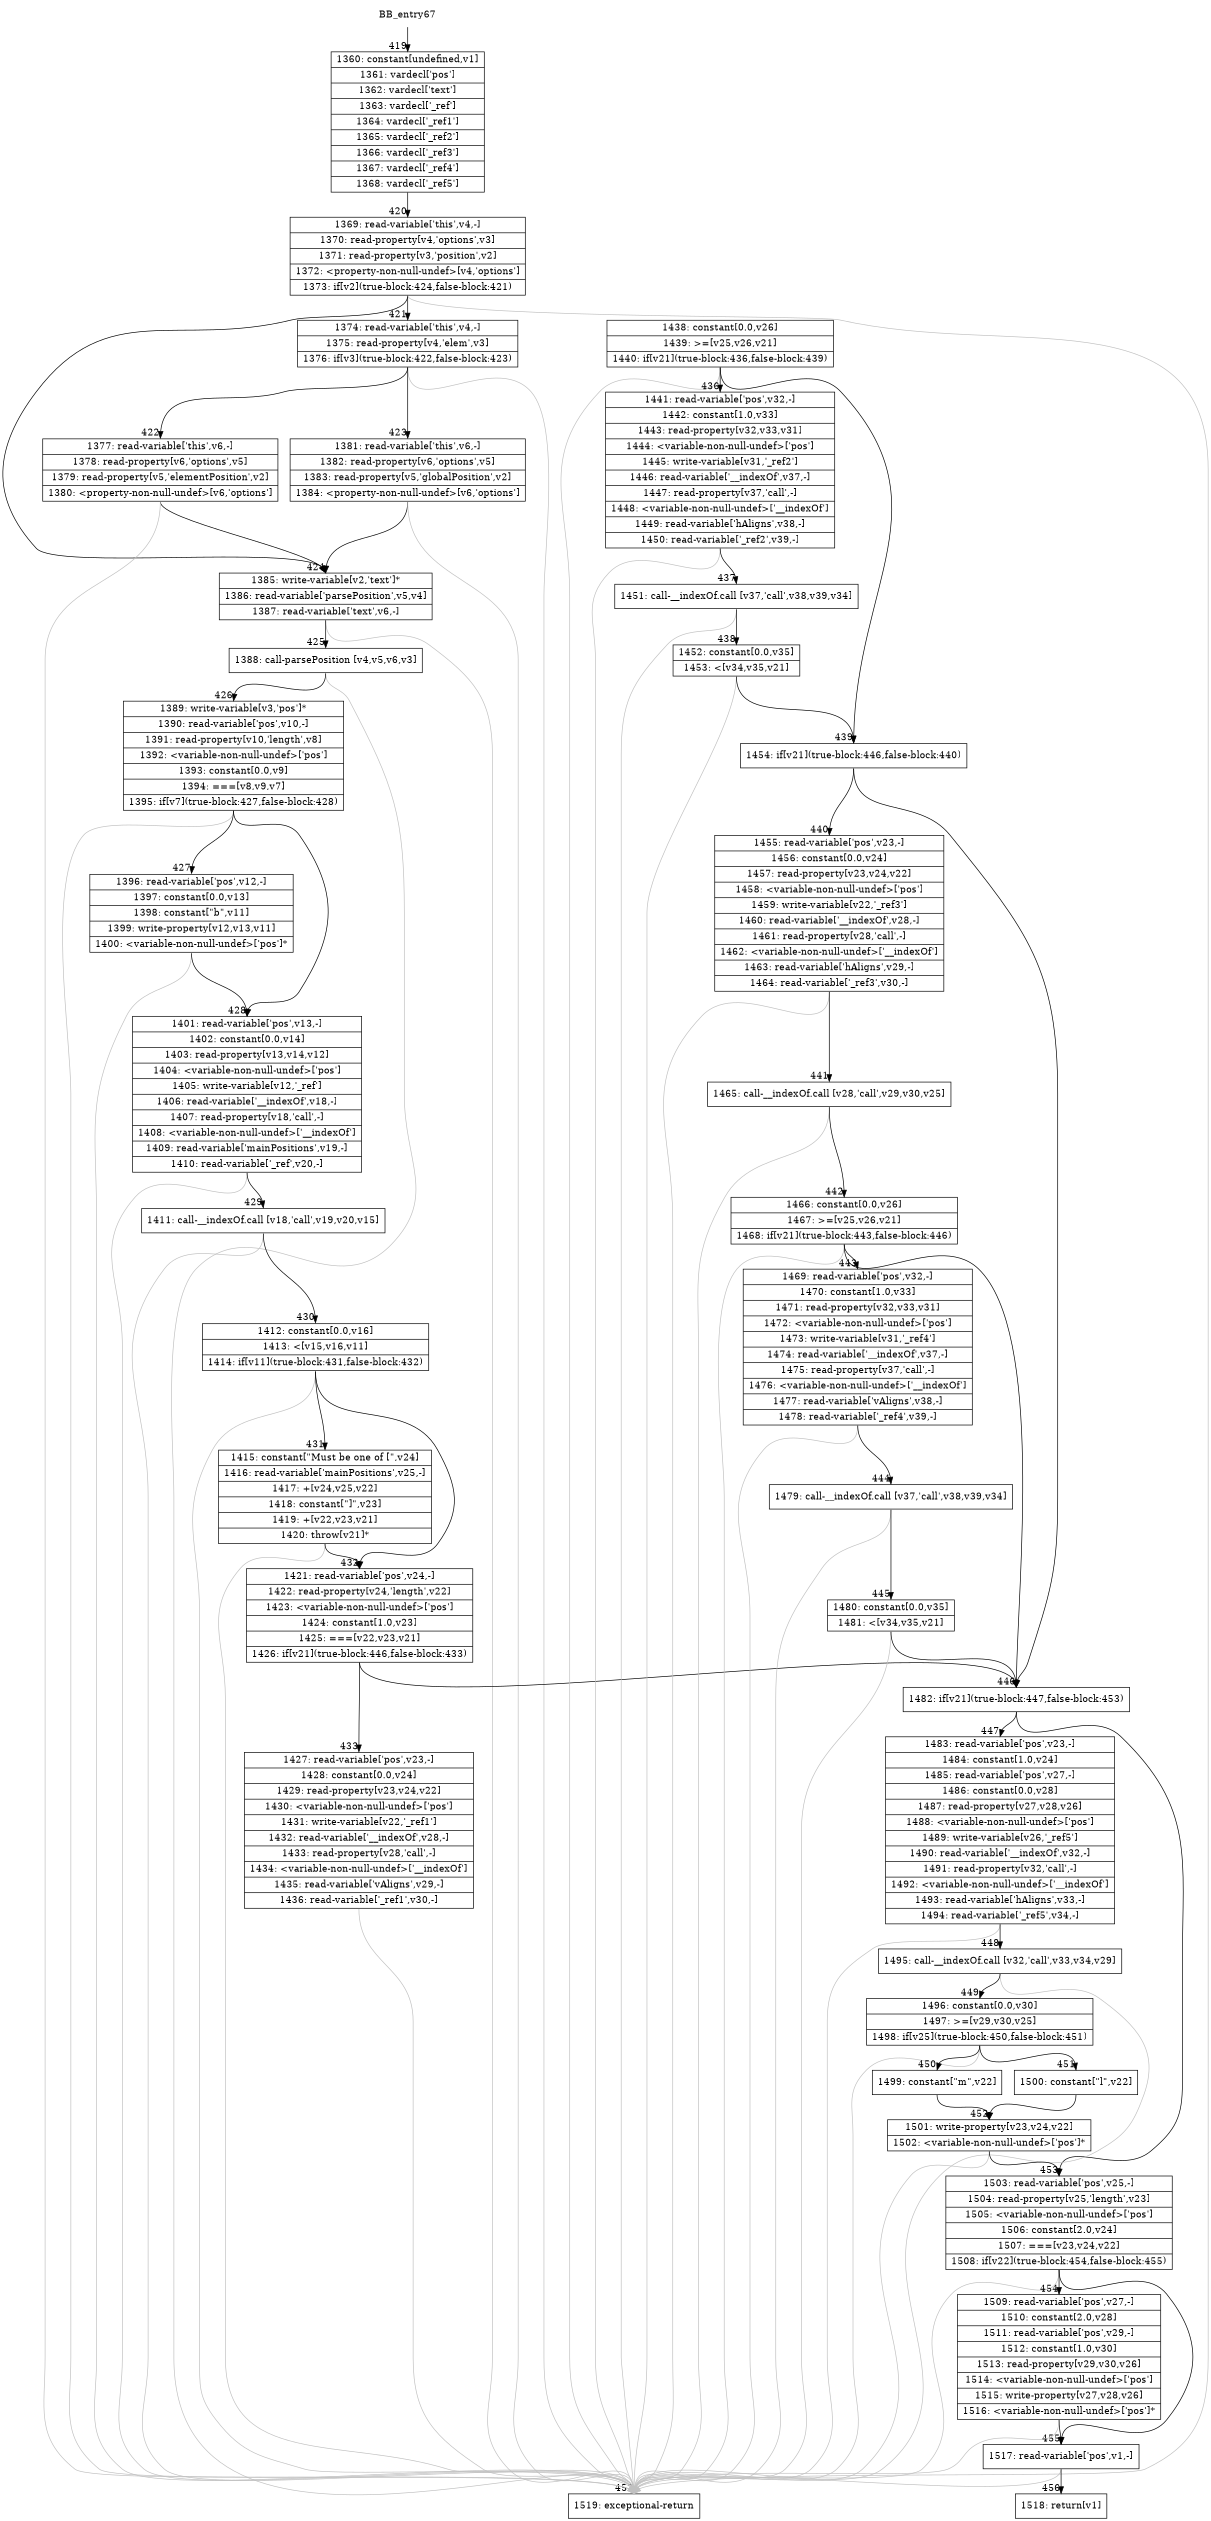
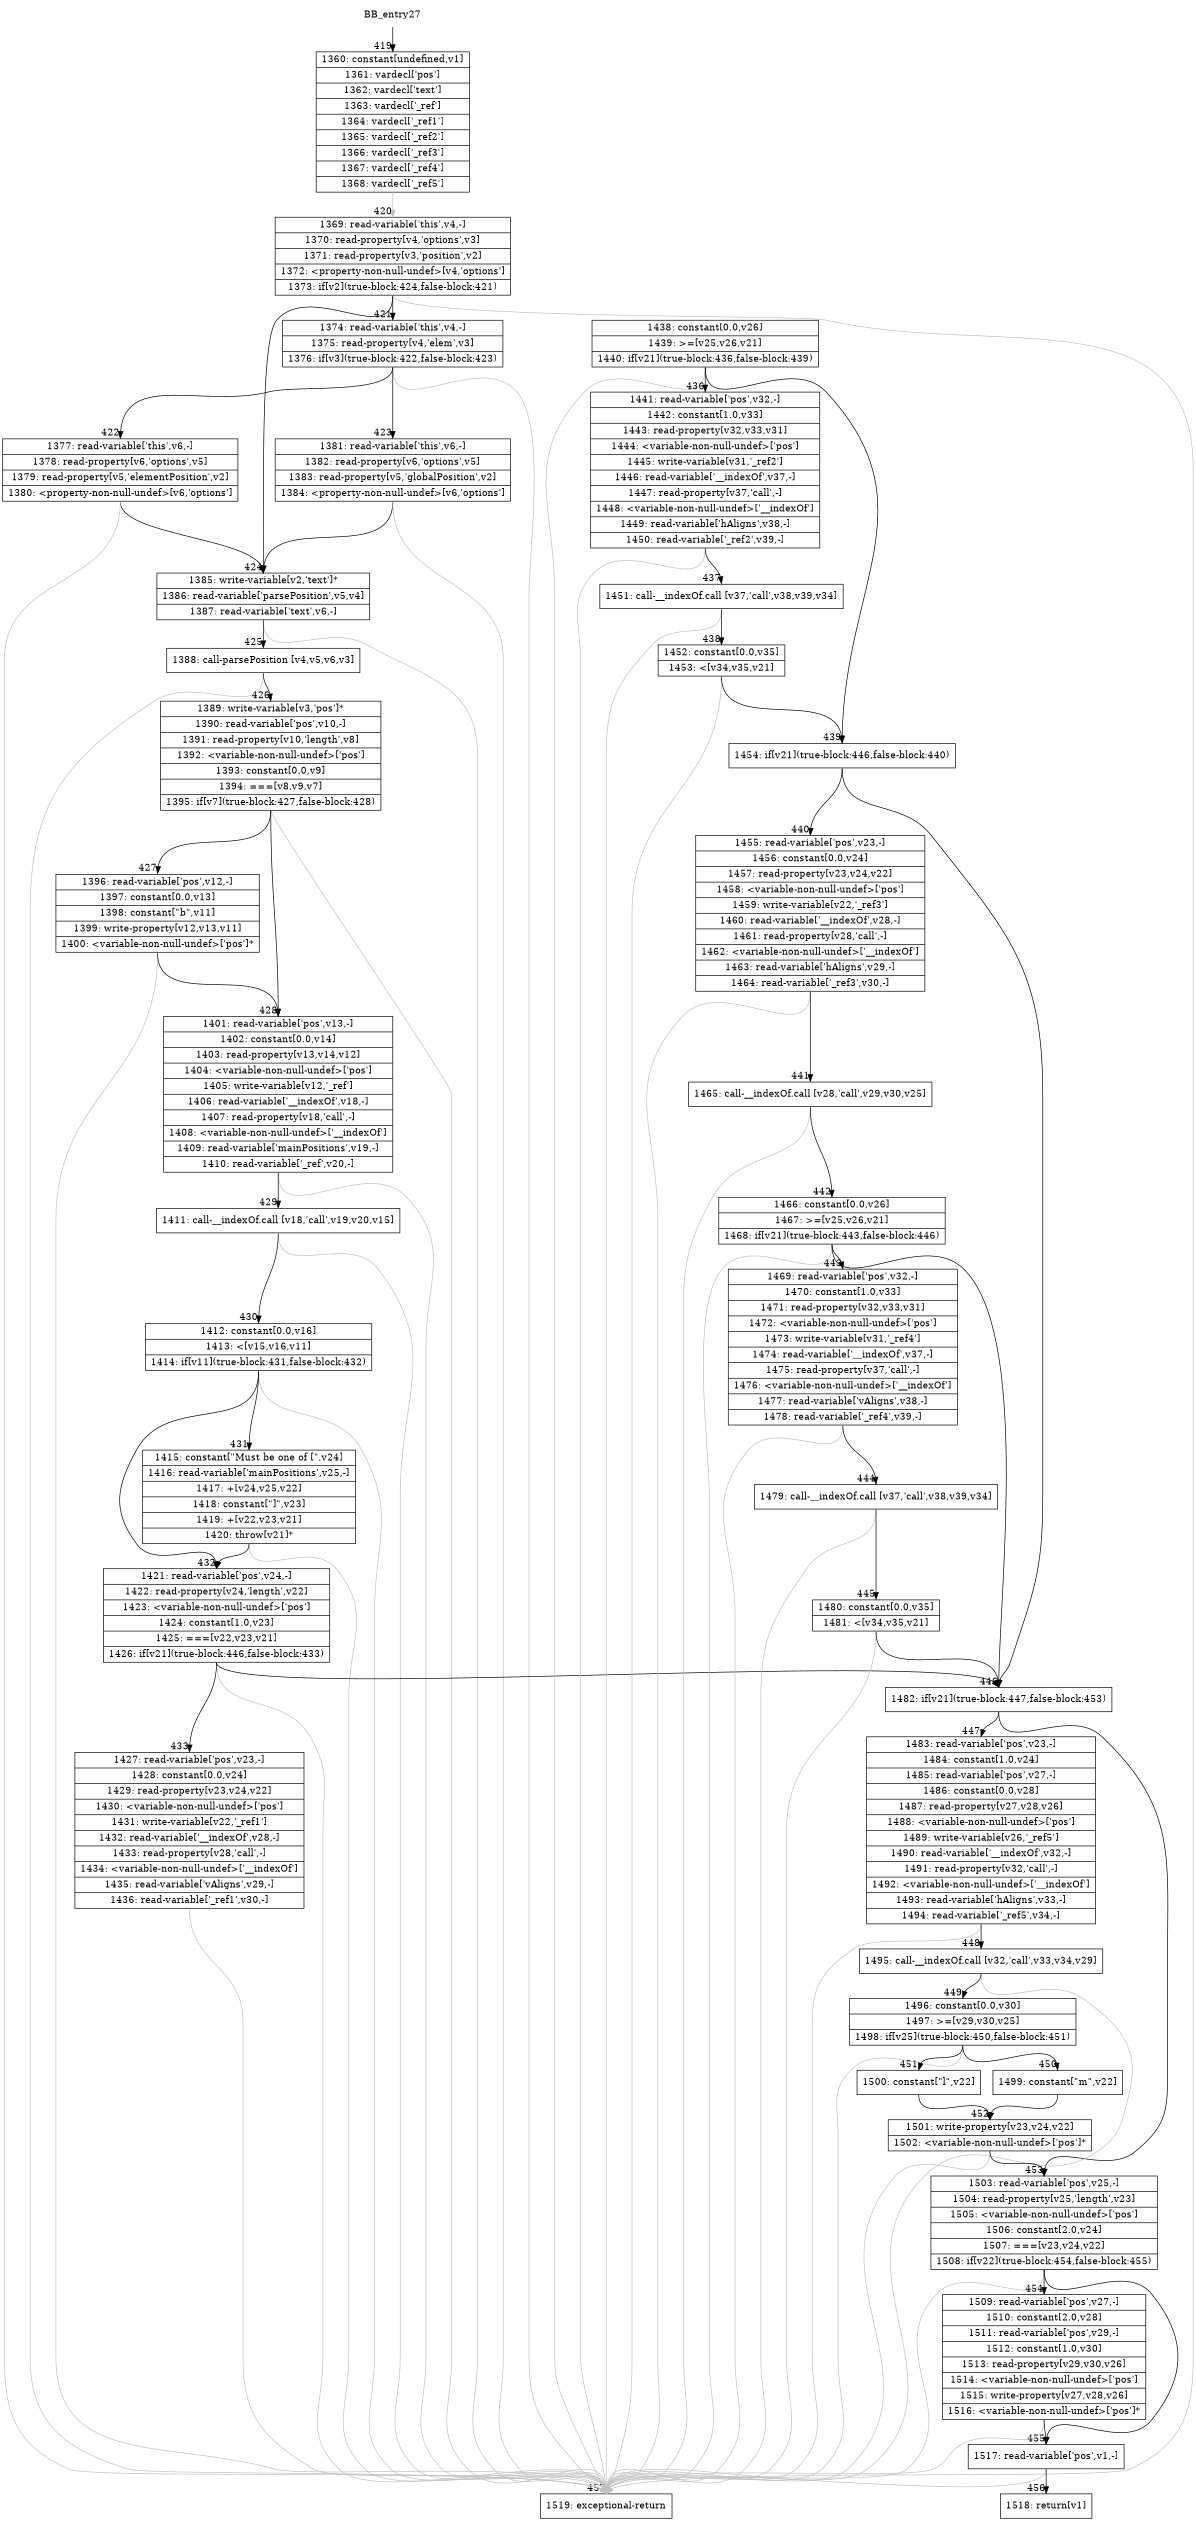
(408, 15) -> (393, 15)
(408, 201) -> (393, 201)
none -> (323, 2178)
